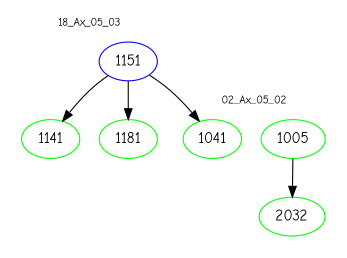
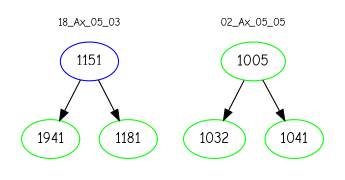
(181, 101) -> (271, 95)
(254, 101) -> (253, 23)
(51, 139) -> (51, 139)
(292, 217) -> (214, 139)
